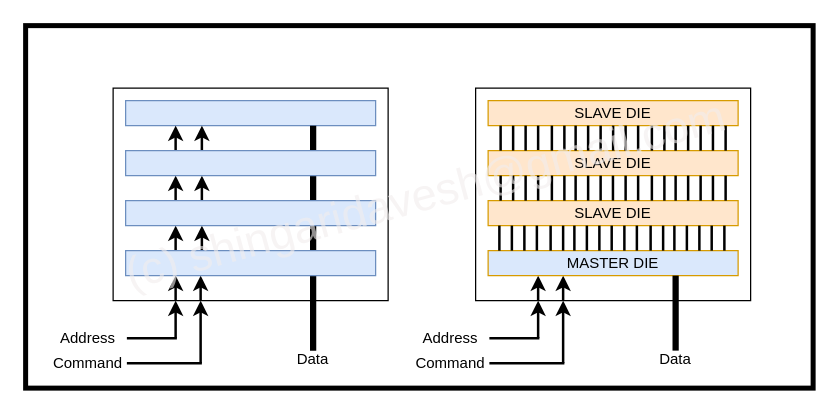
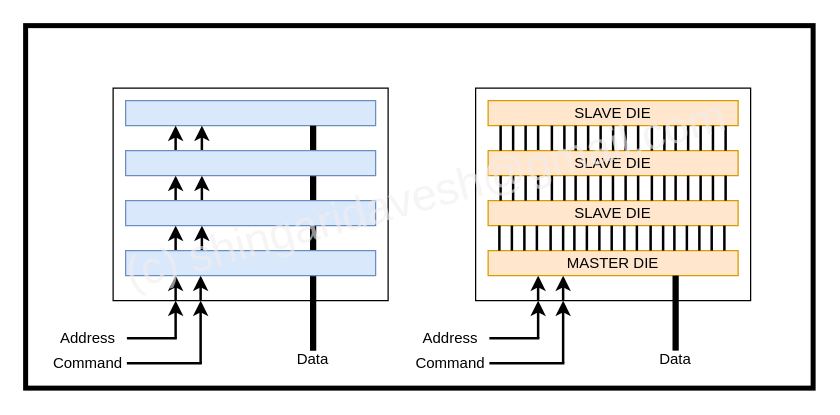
(613, 263) -> (613, 263)
